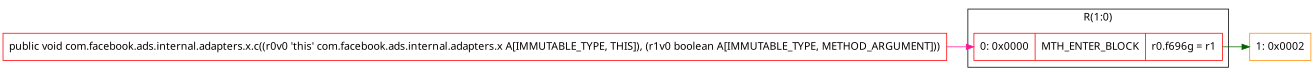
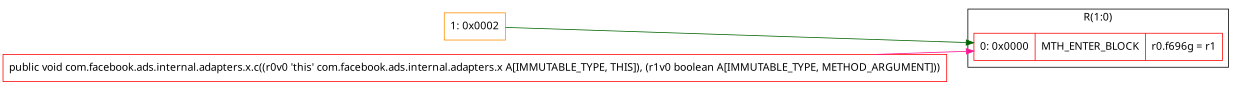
(1233, 47) -> (736, 35)
